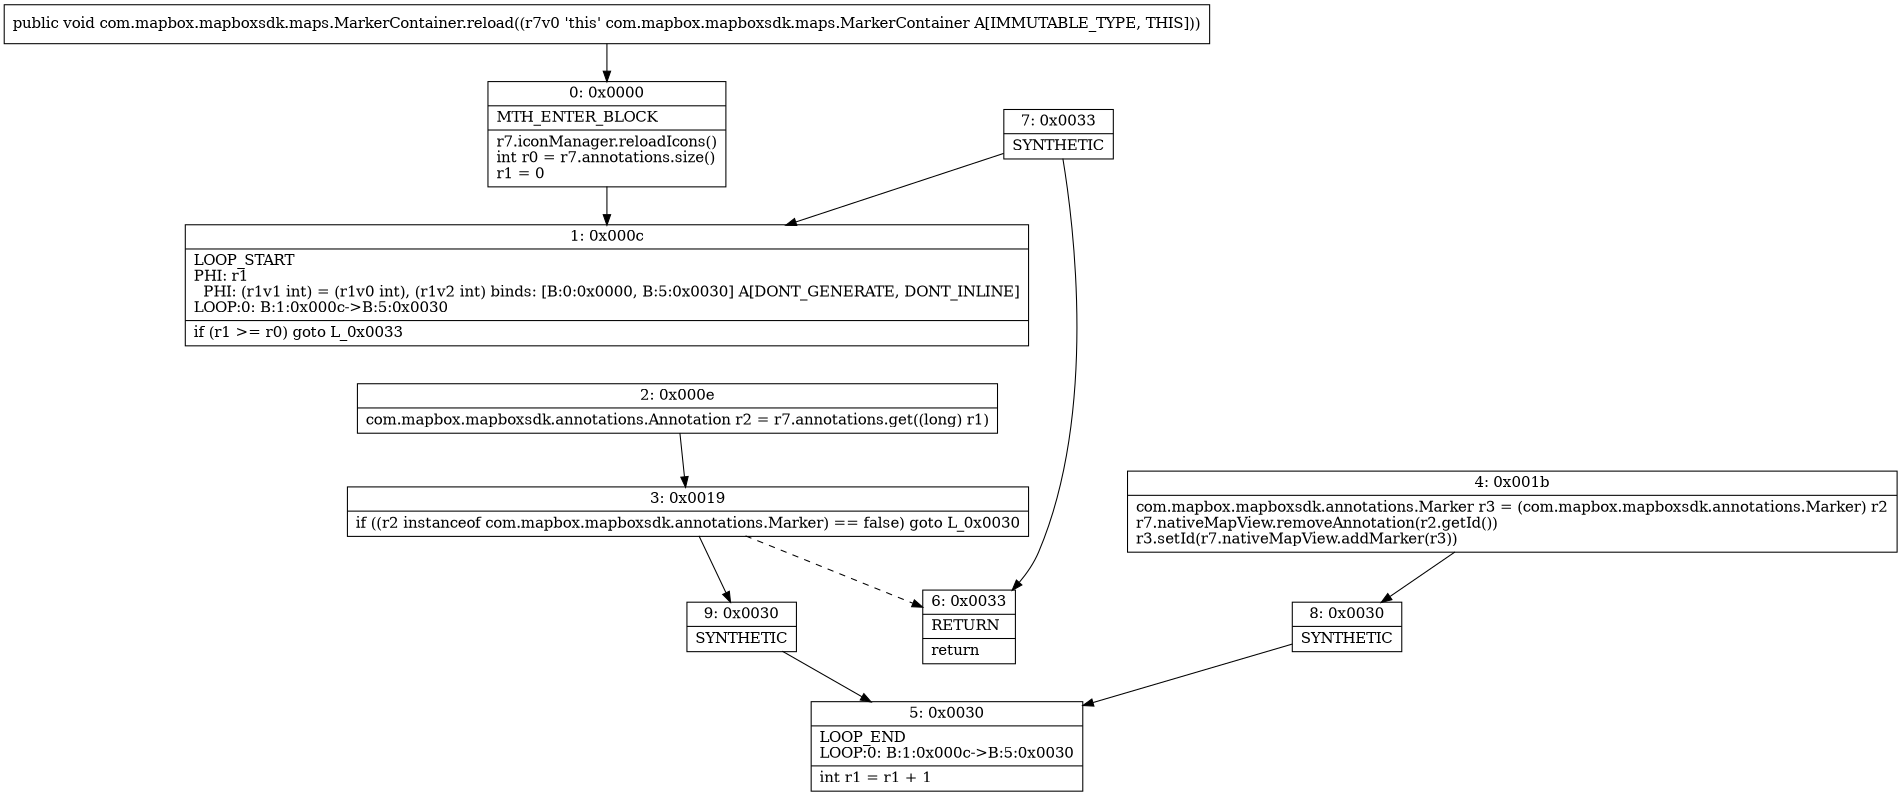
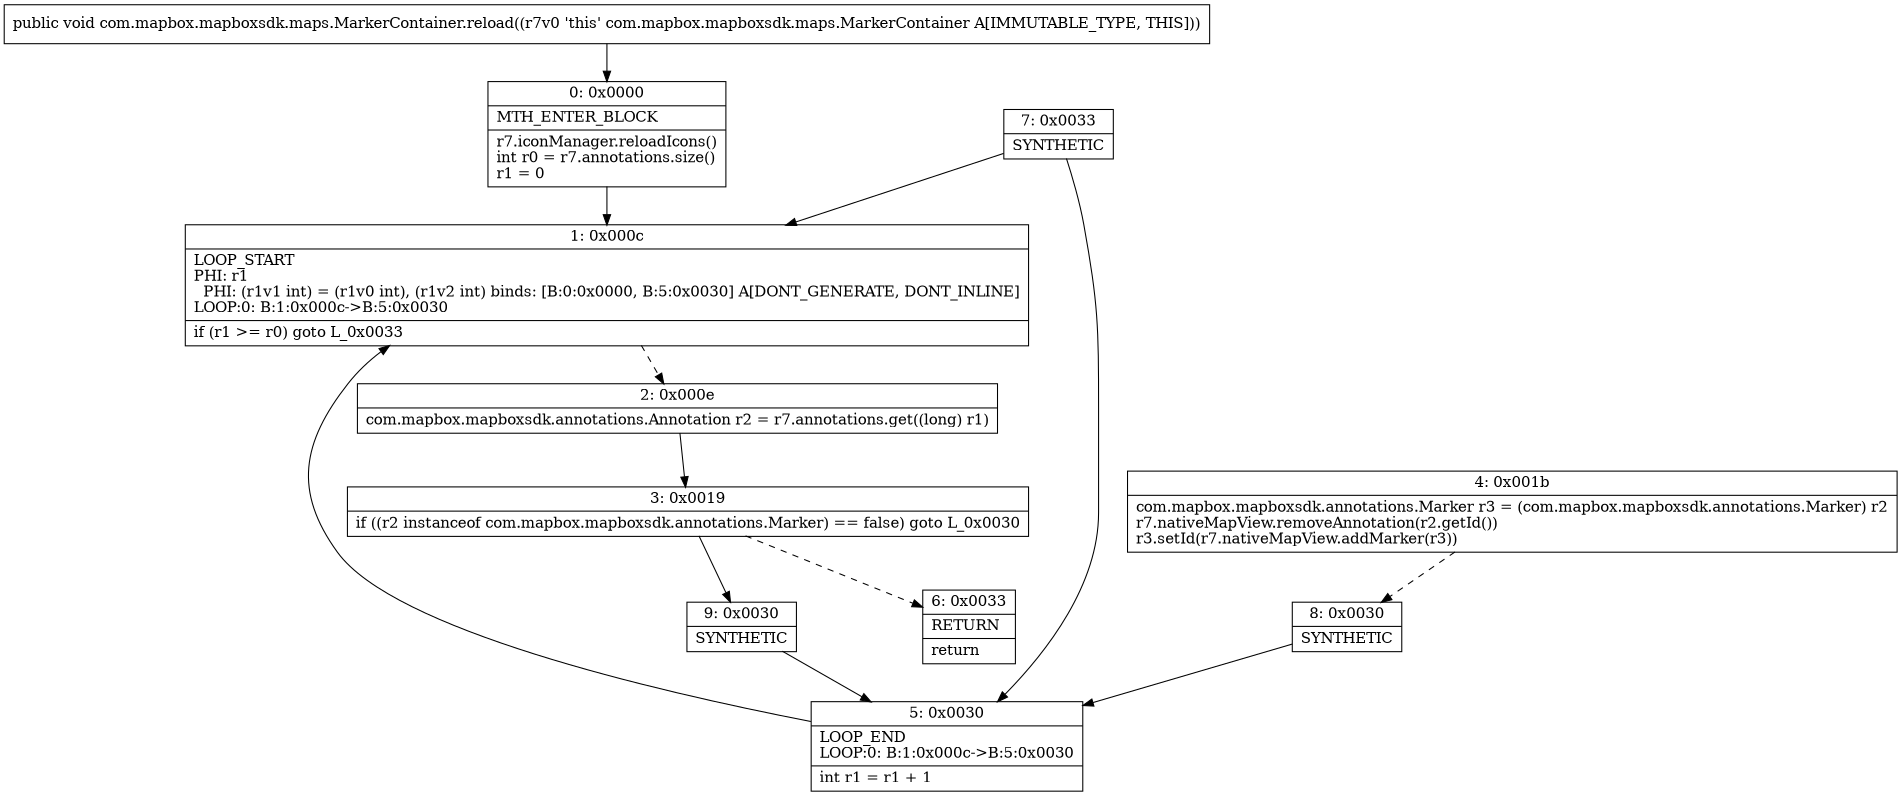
none -> (650, 360)
(1075, 375) -> (1099, 439)
(1422, 574) -> (1422, 574)
none -> (454, 625)
